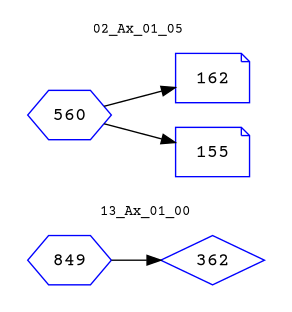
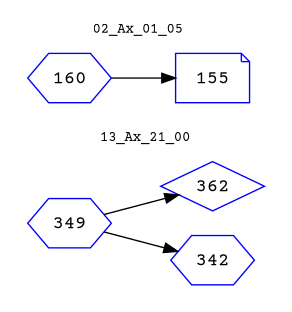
(213, 78) -> none
(70, 115) -> (70, 78)
(146, 212) -> (146, 138)
(70, 260) -> (70, 223)
none -> (213, 260)
